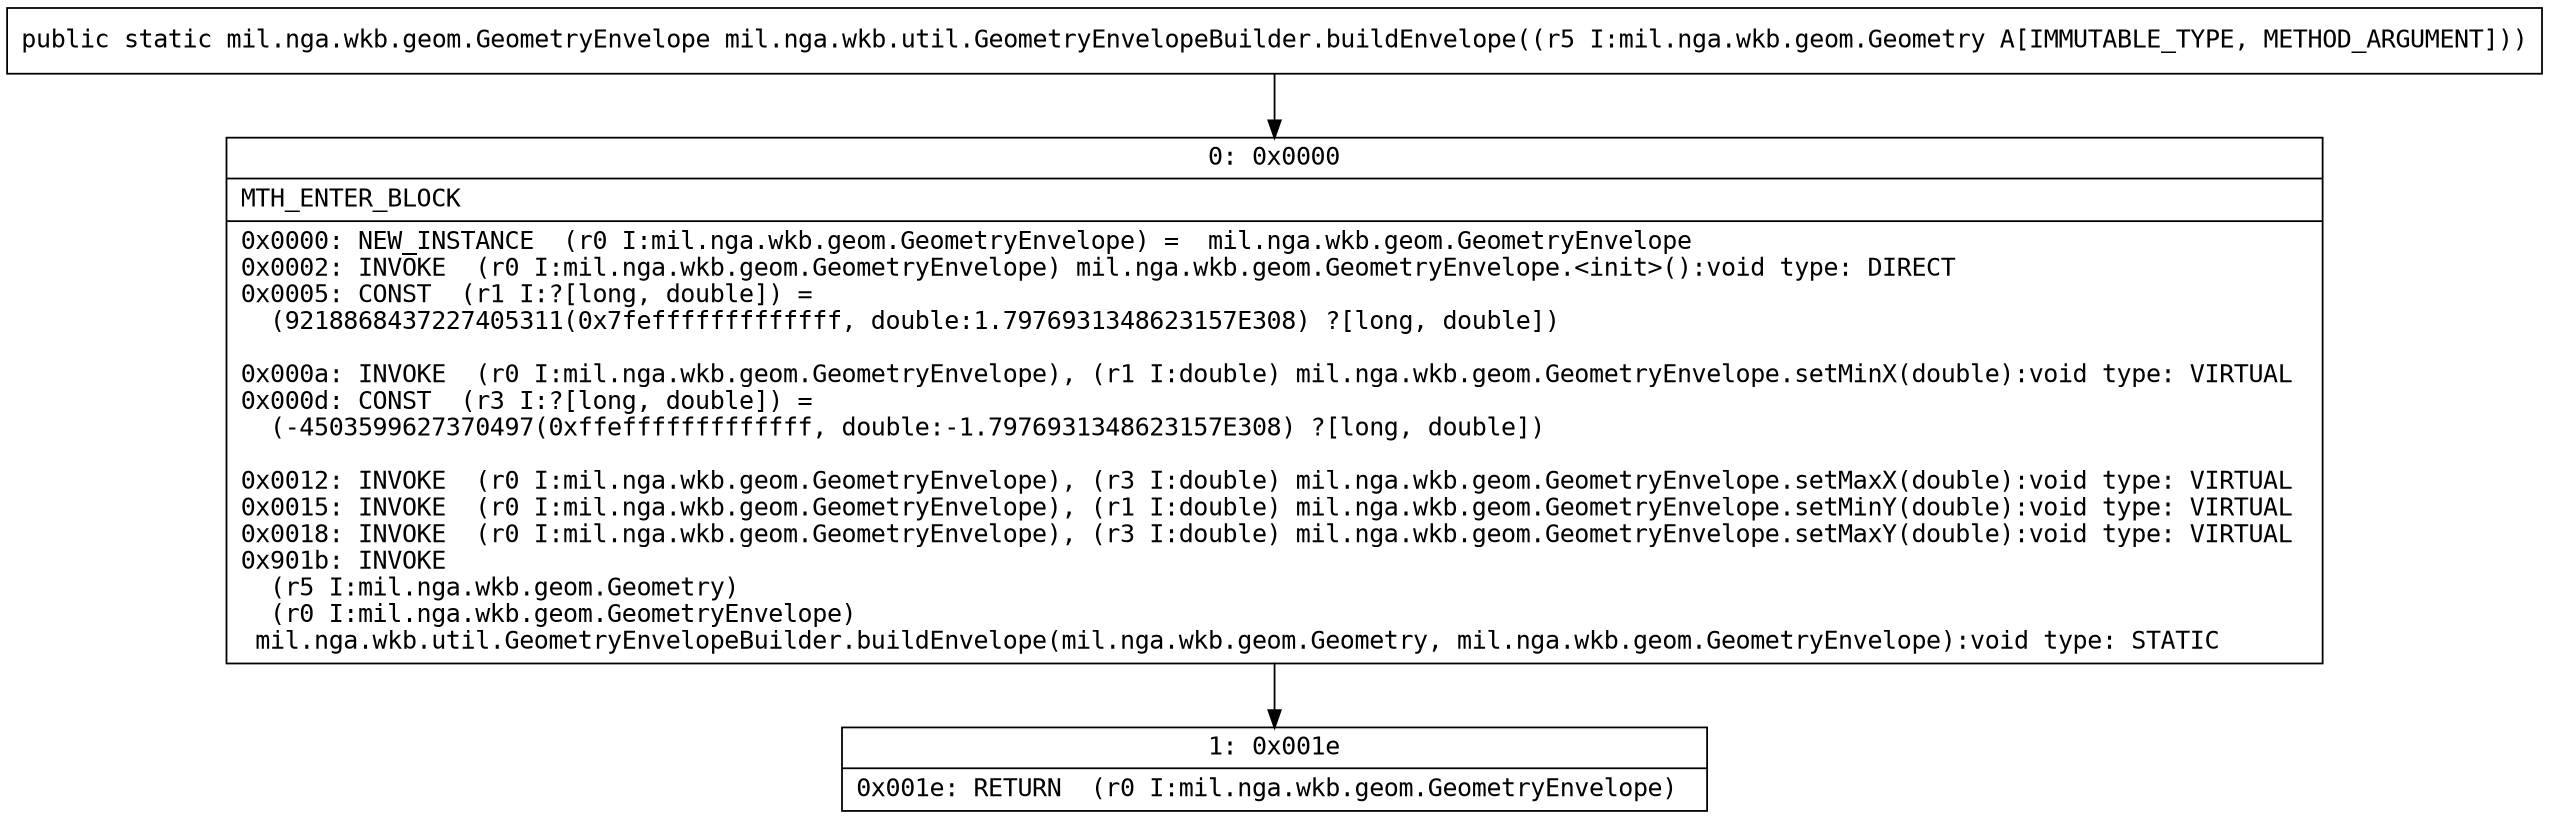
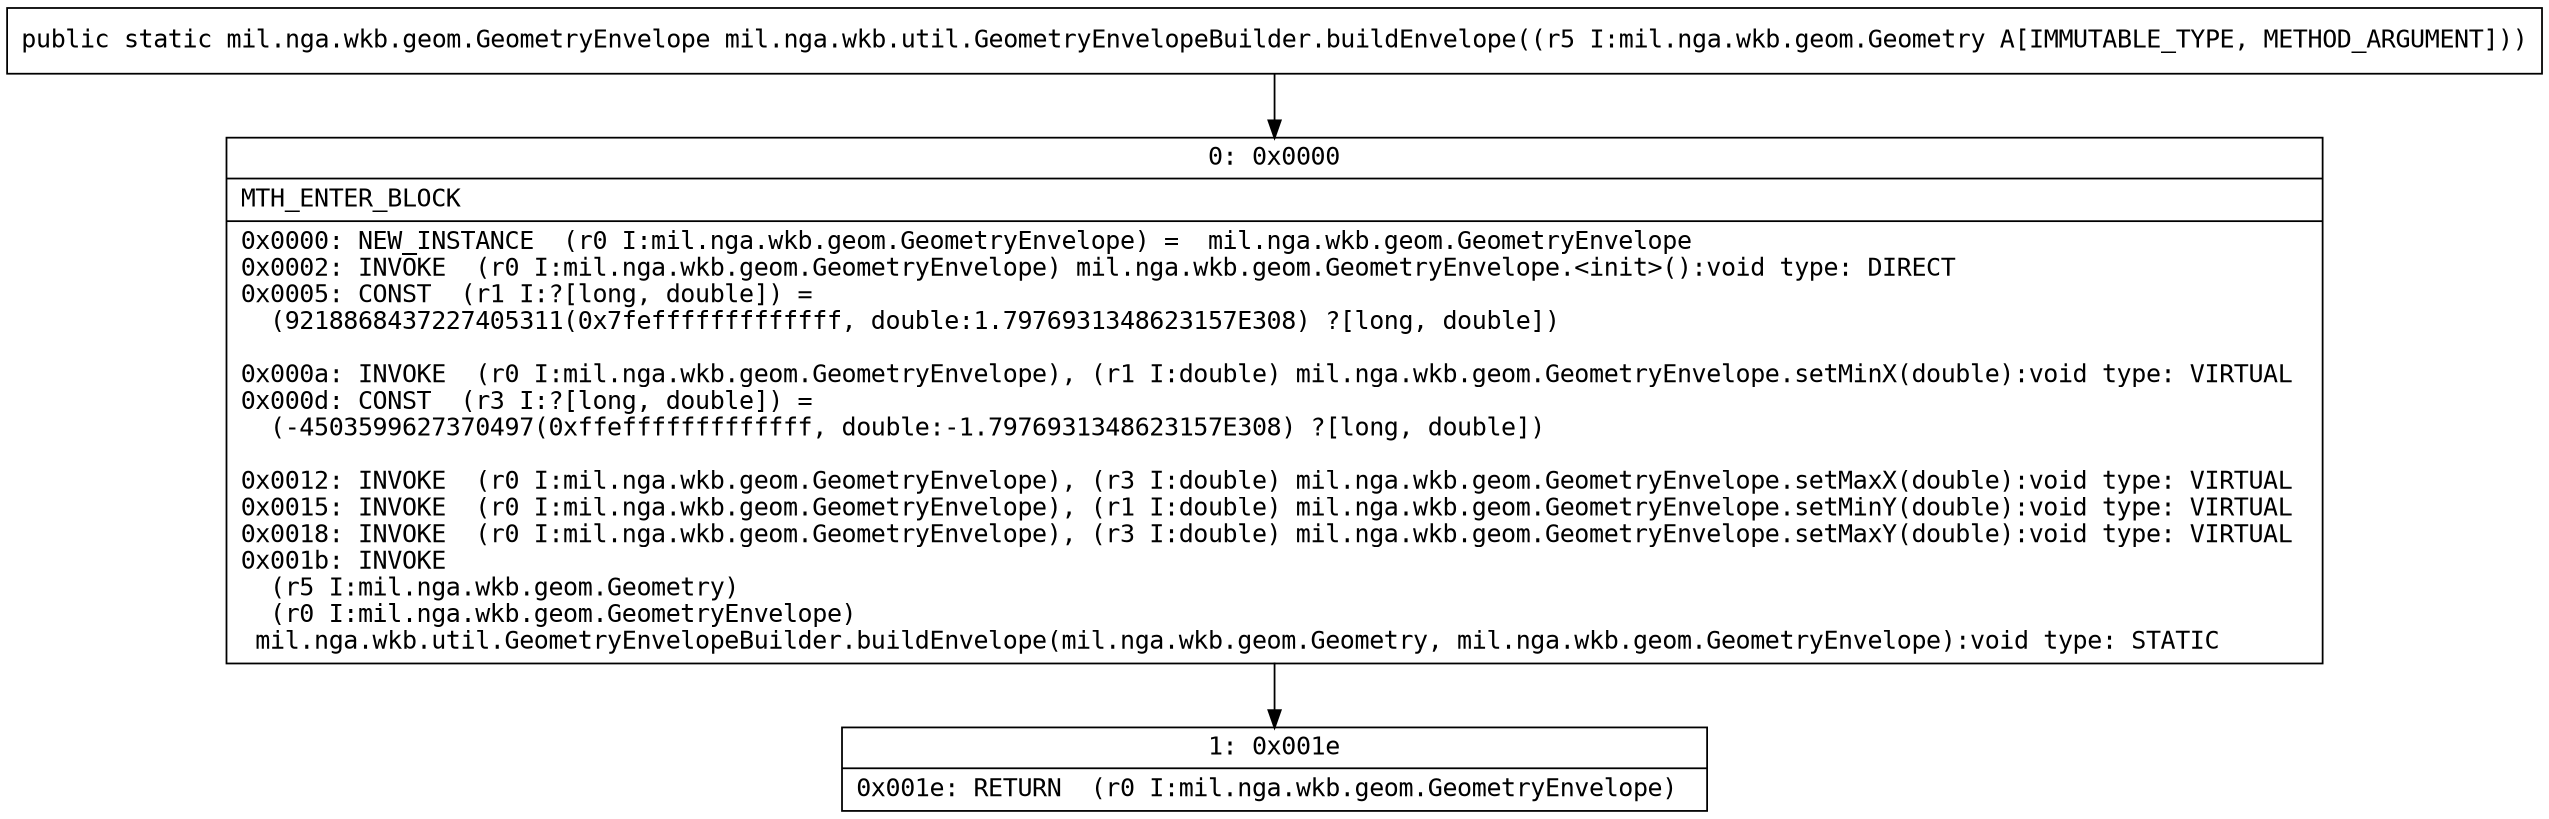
(359, 561) -> (359, 561)
